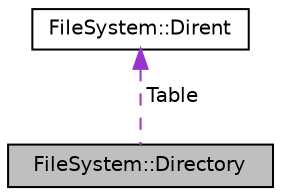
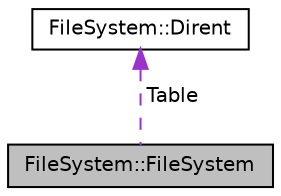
(141, 166) -> (141, 166)
